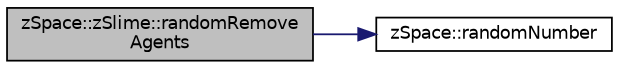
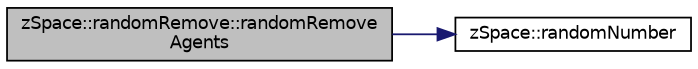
(160, 34) -> (200, 34)
